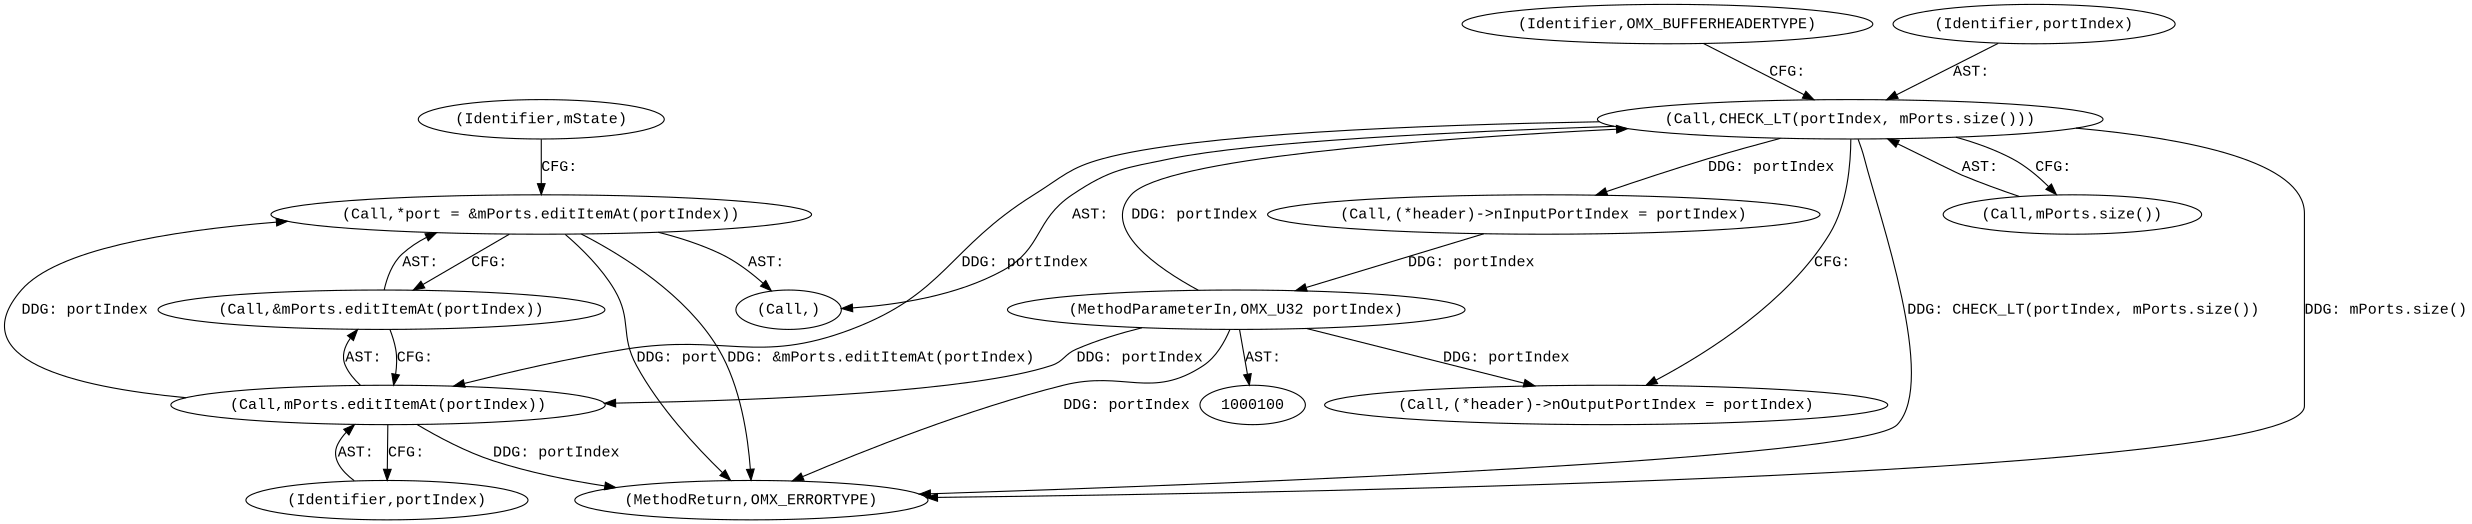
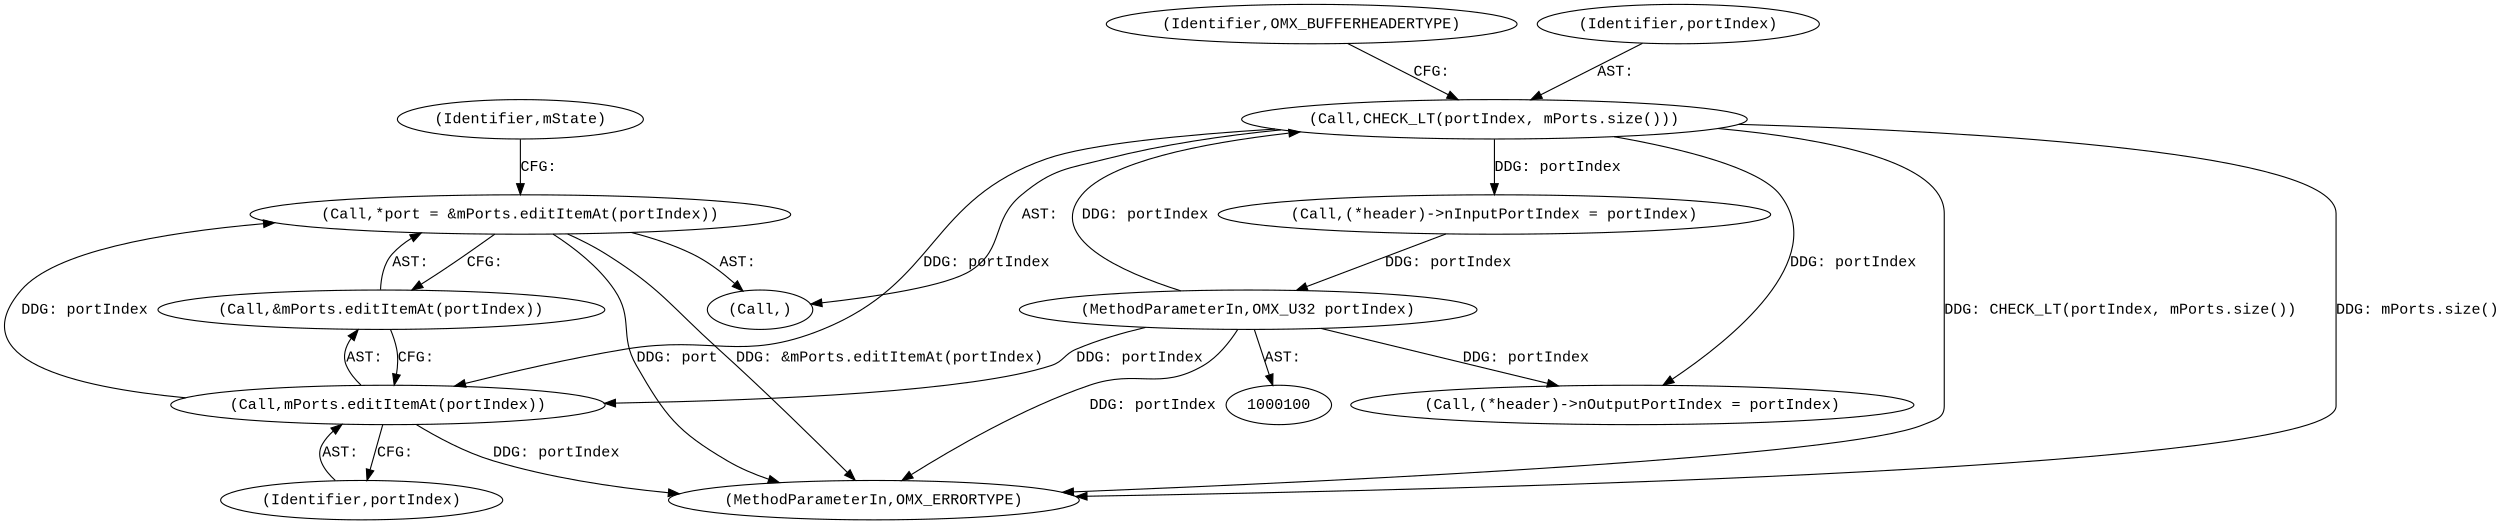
(2072, 215) -> none
(1837, 262) -> (1853, 262)
(751, 500) -> (874, 500)
